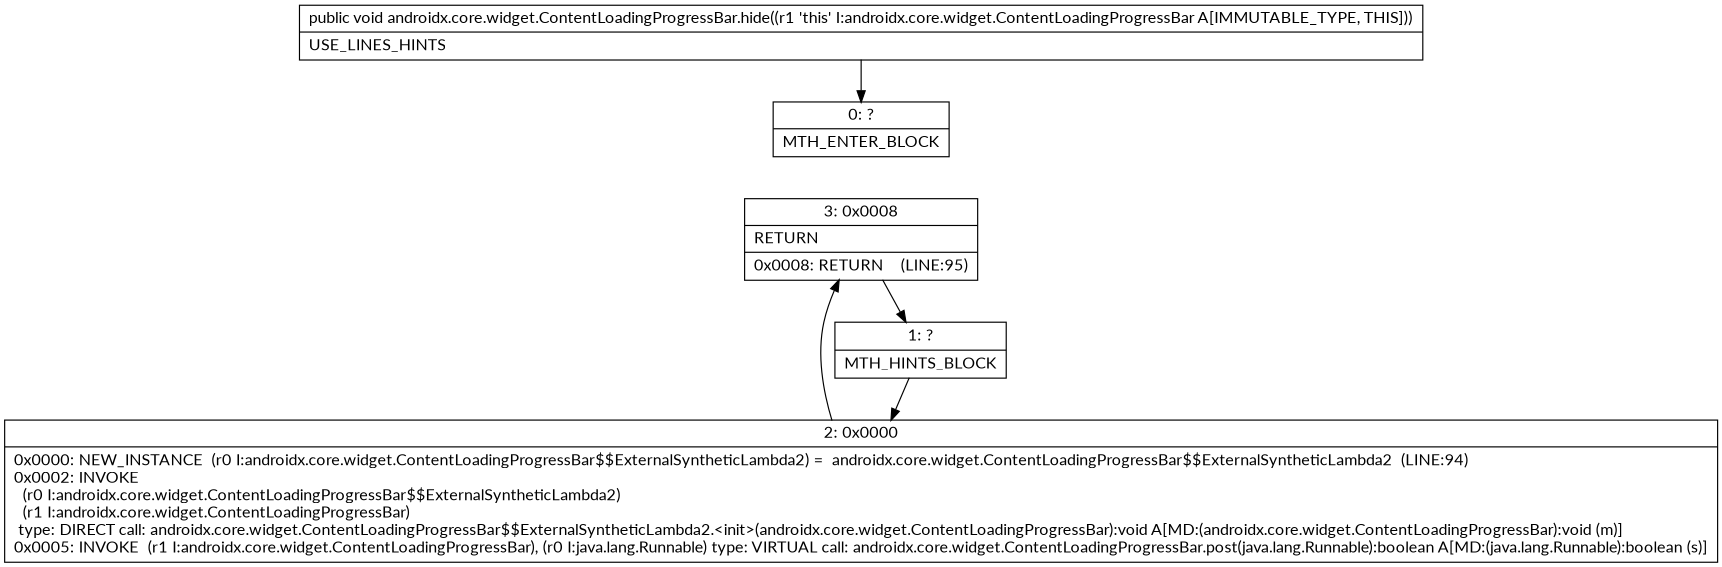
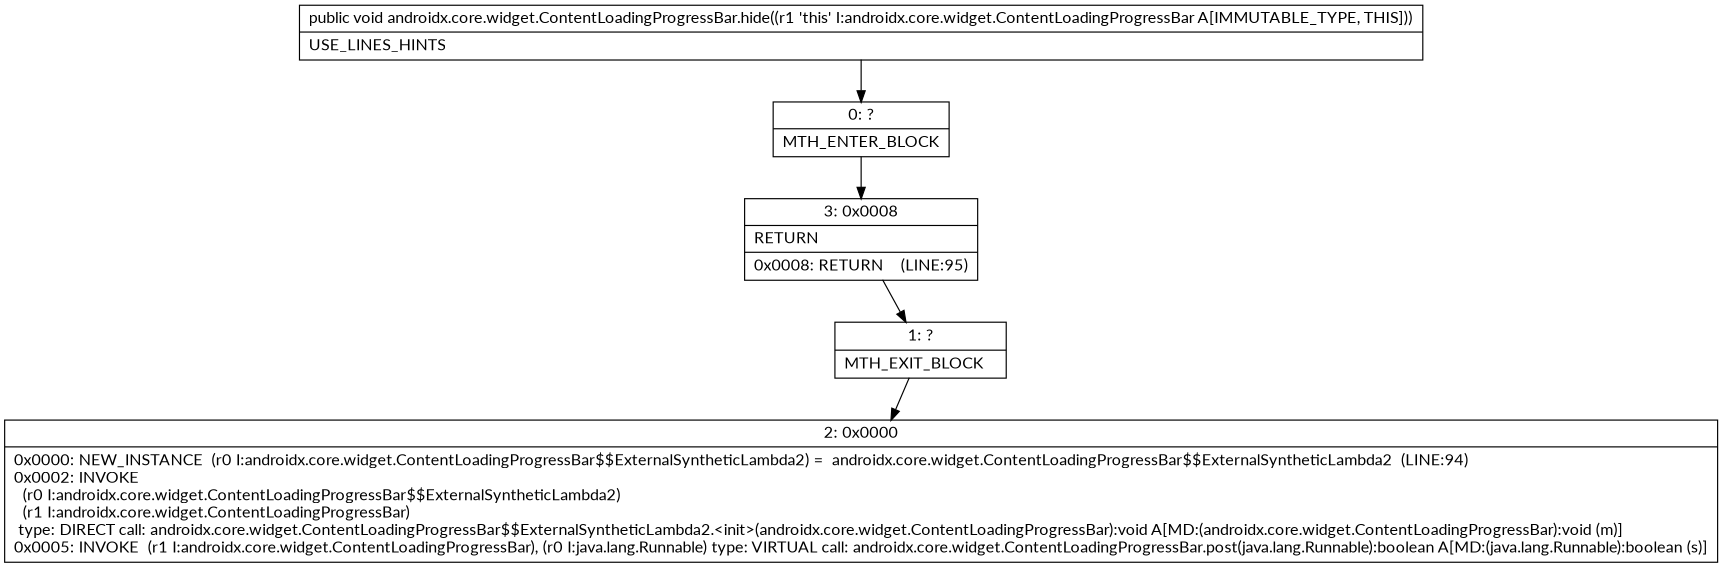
(821, 355) -> (861, 172)
(921, 364) -> (914, 364)
